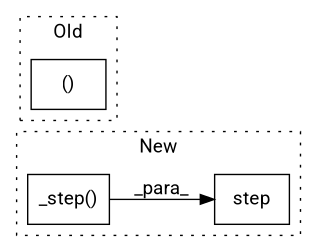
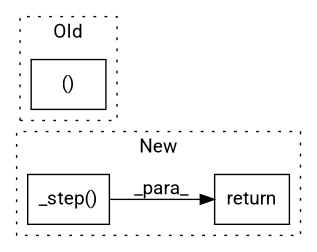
(252, 199) -> (252, 199)
